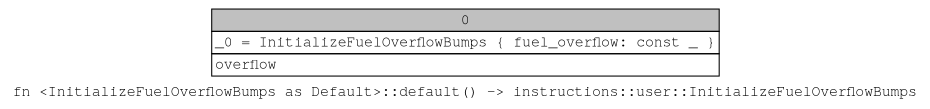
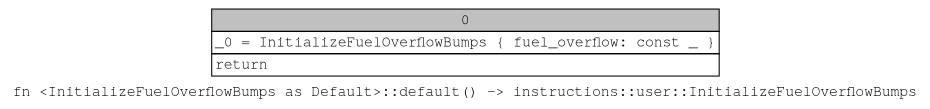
(246, 64) -> (242, 64)
